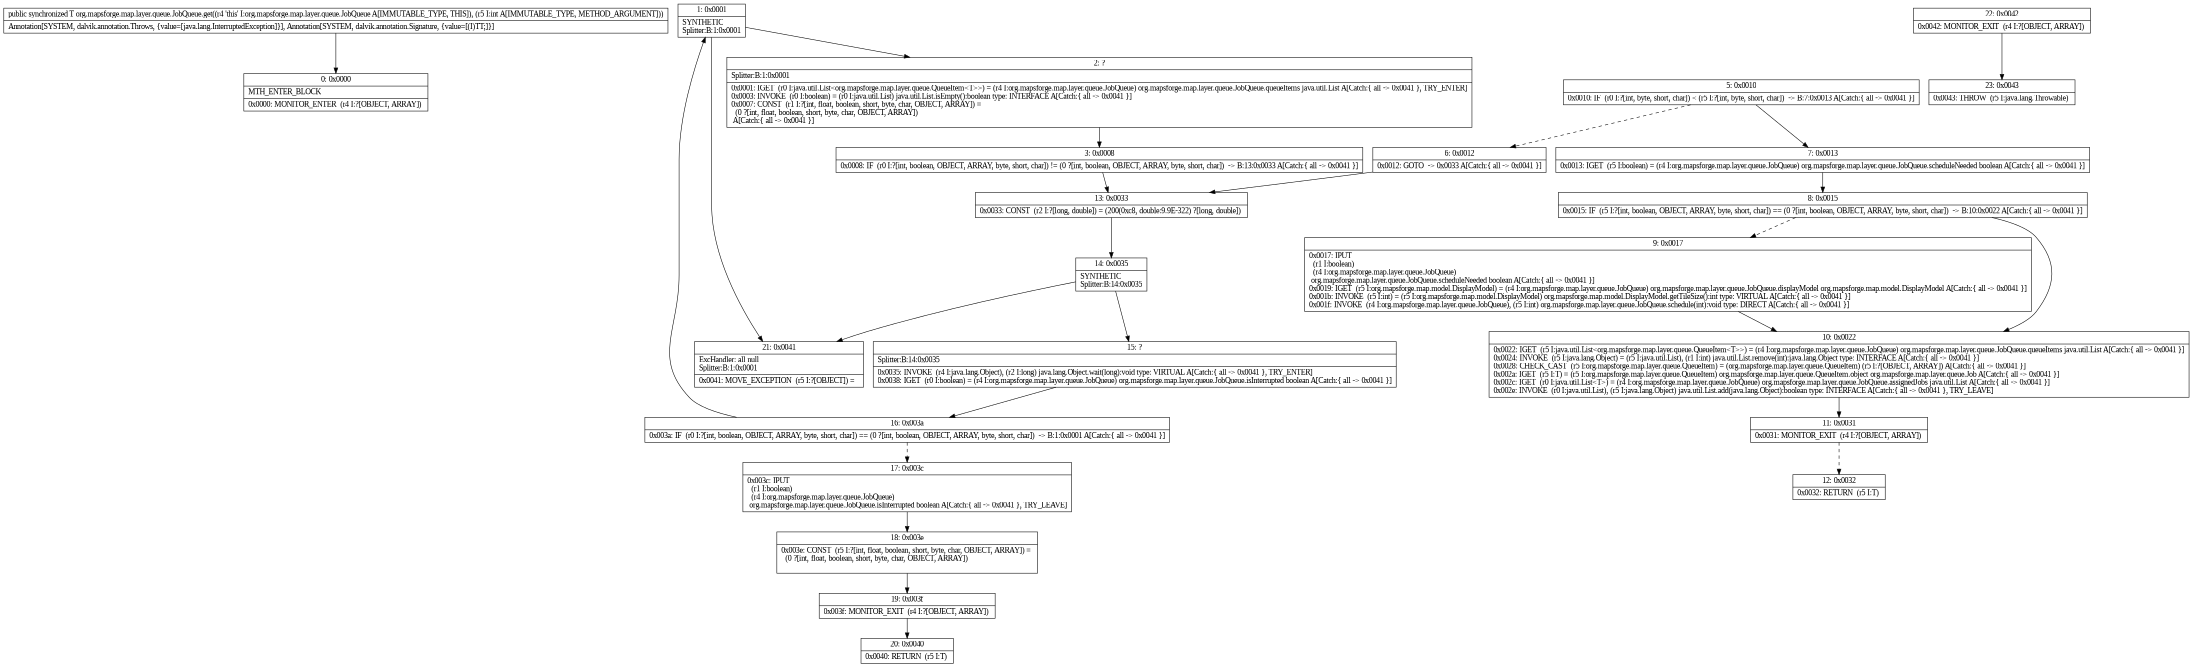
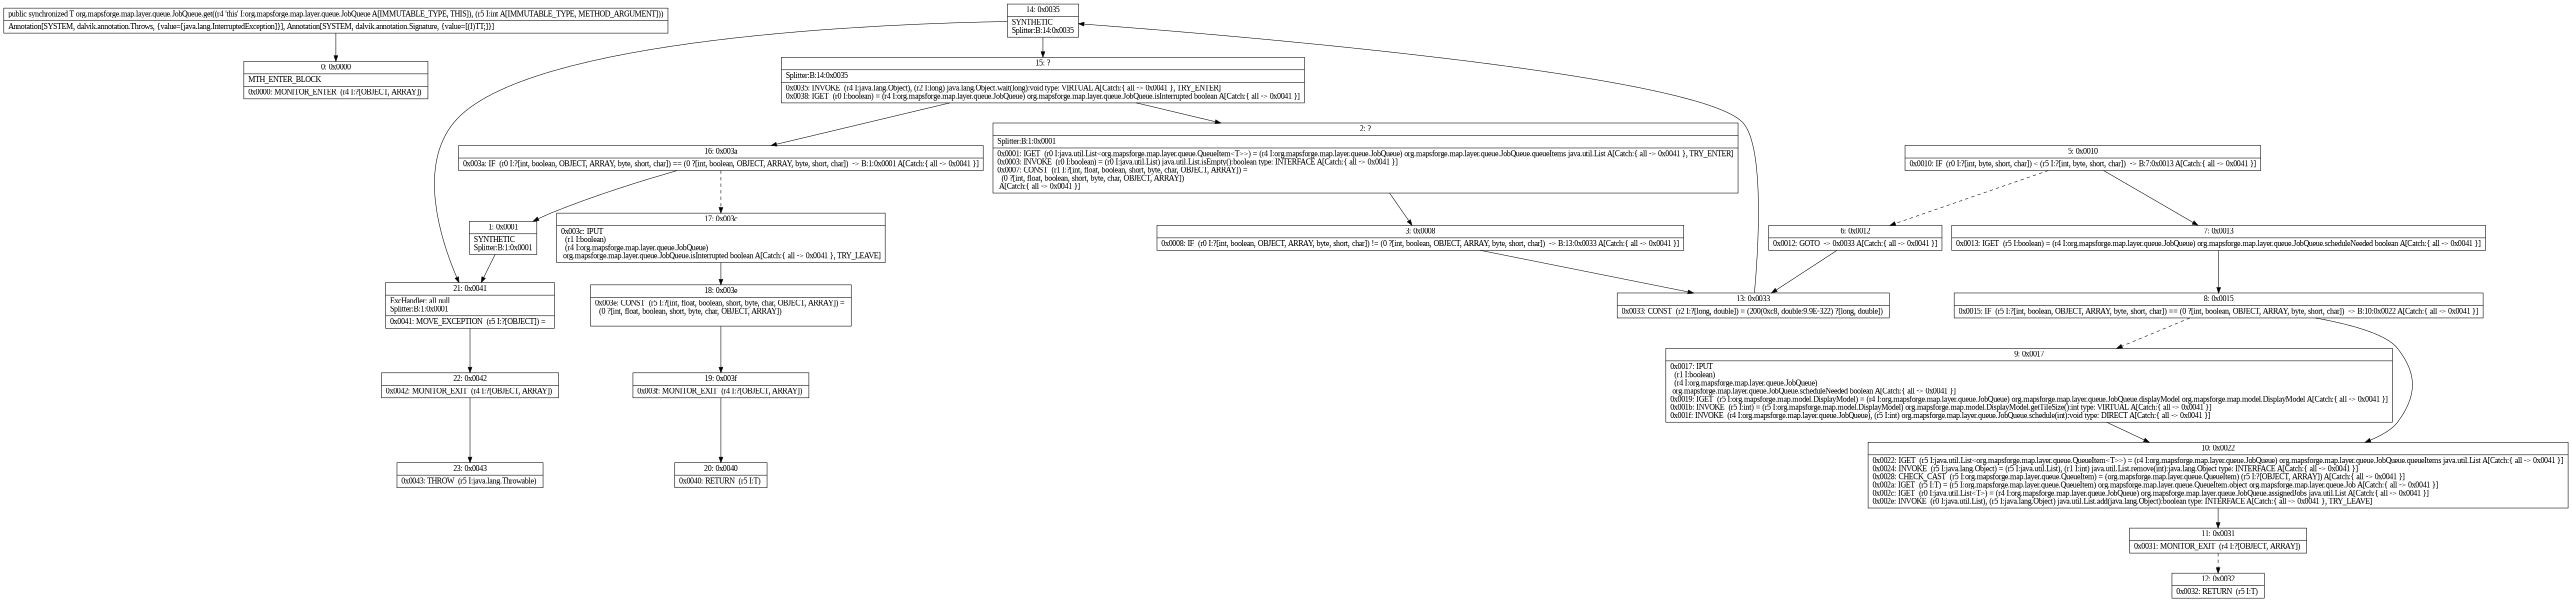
(825, 42) -> (1176, 112)
none -> (470, 348)
